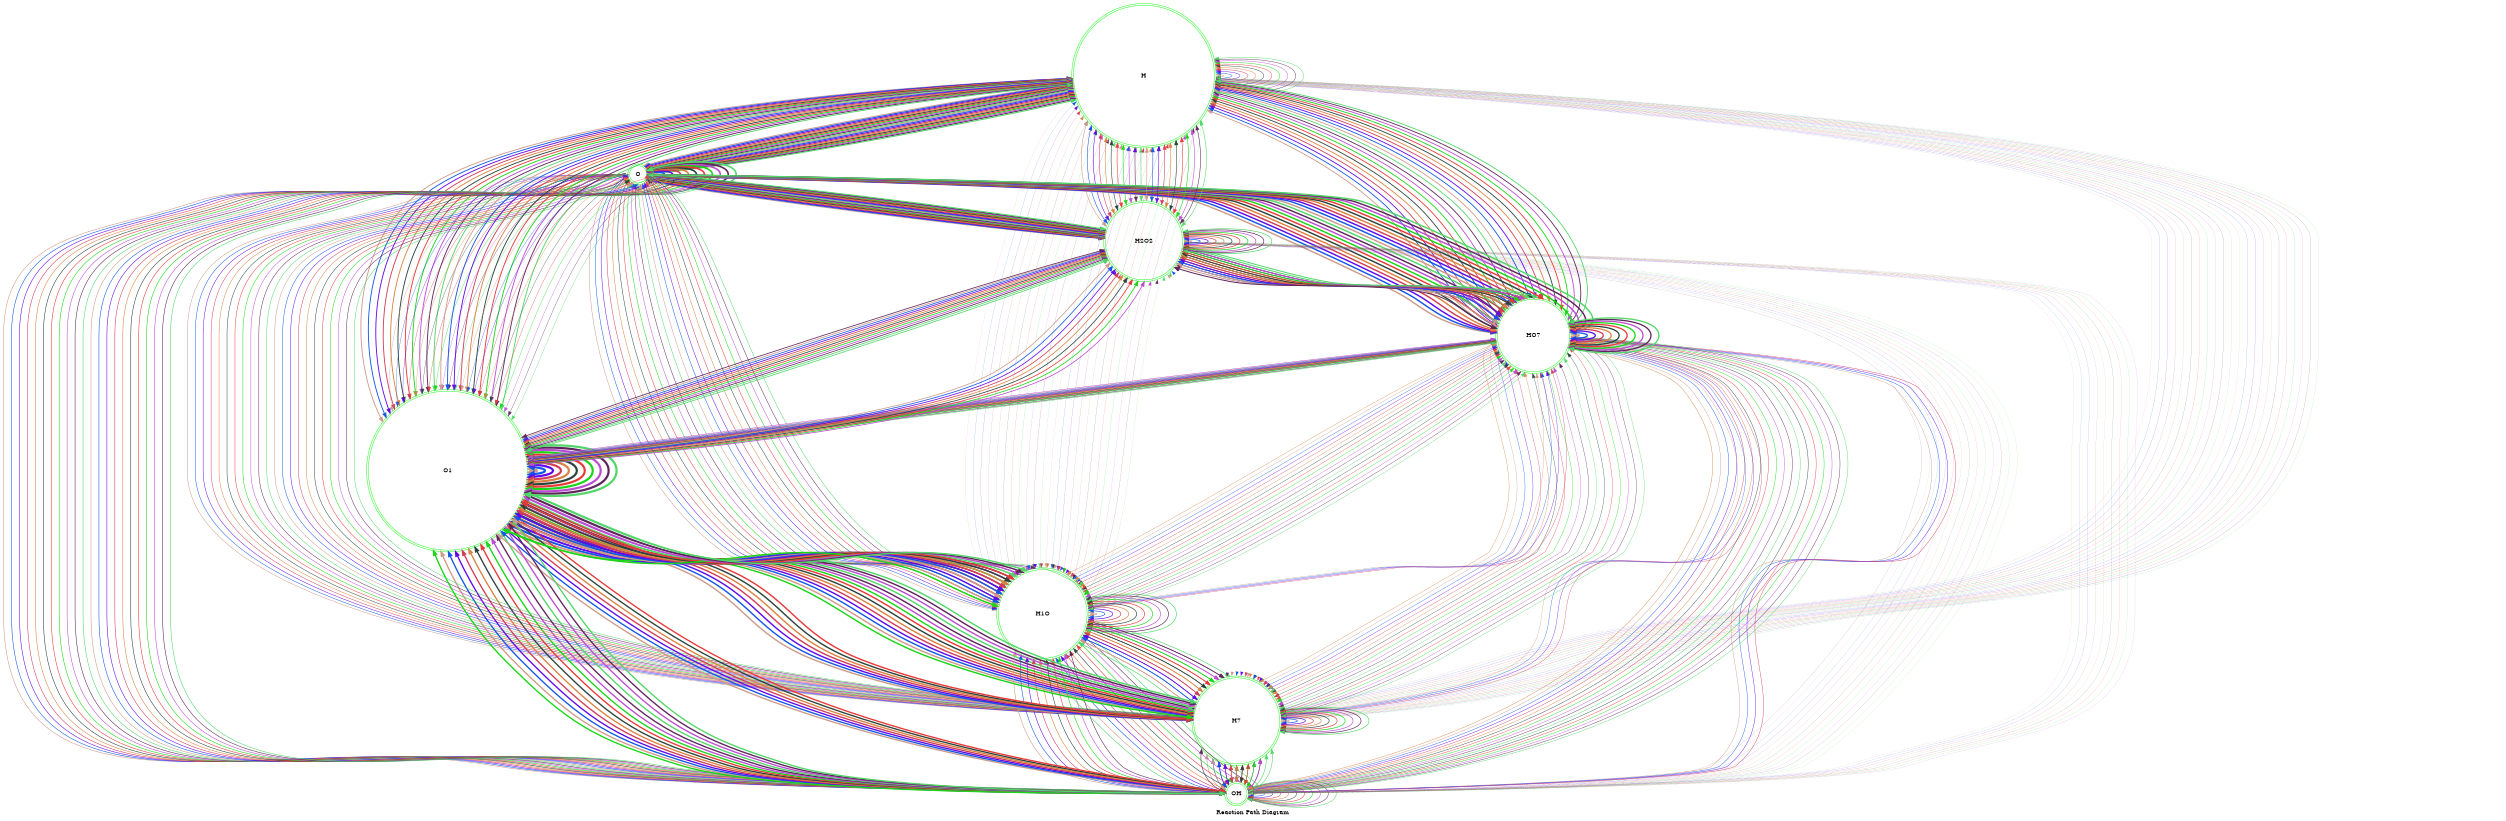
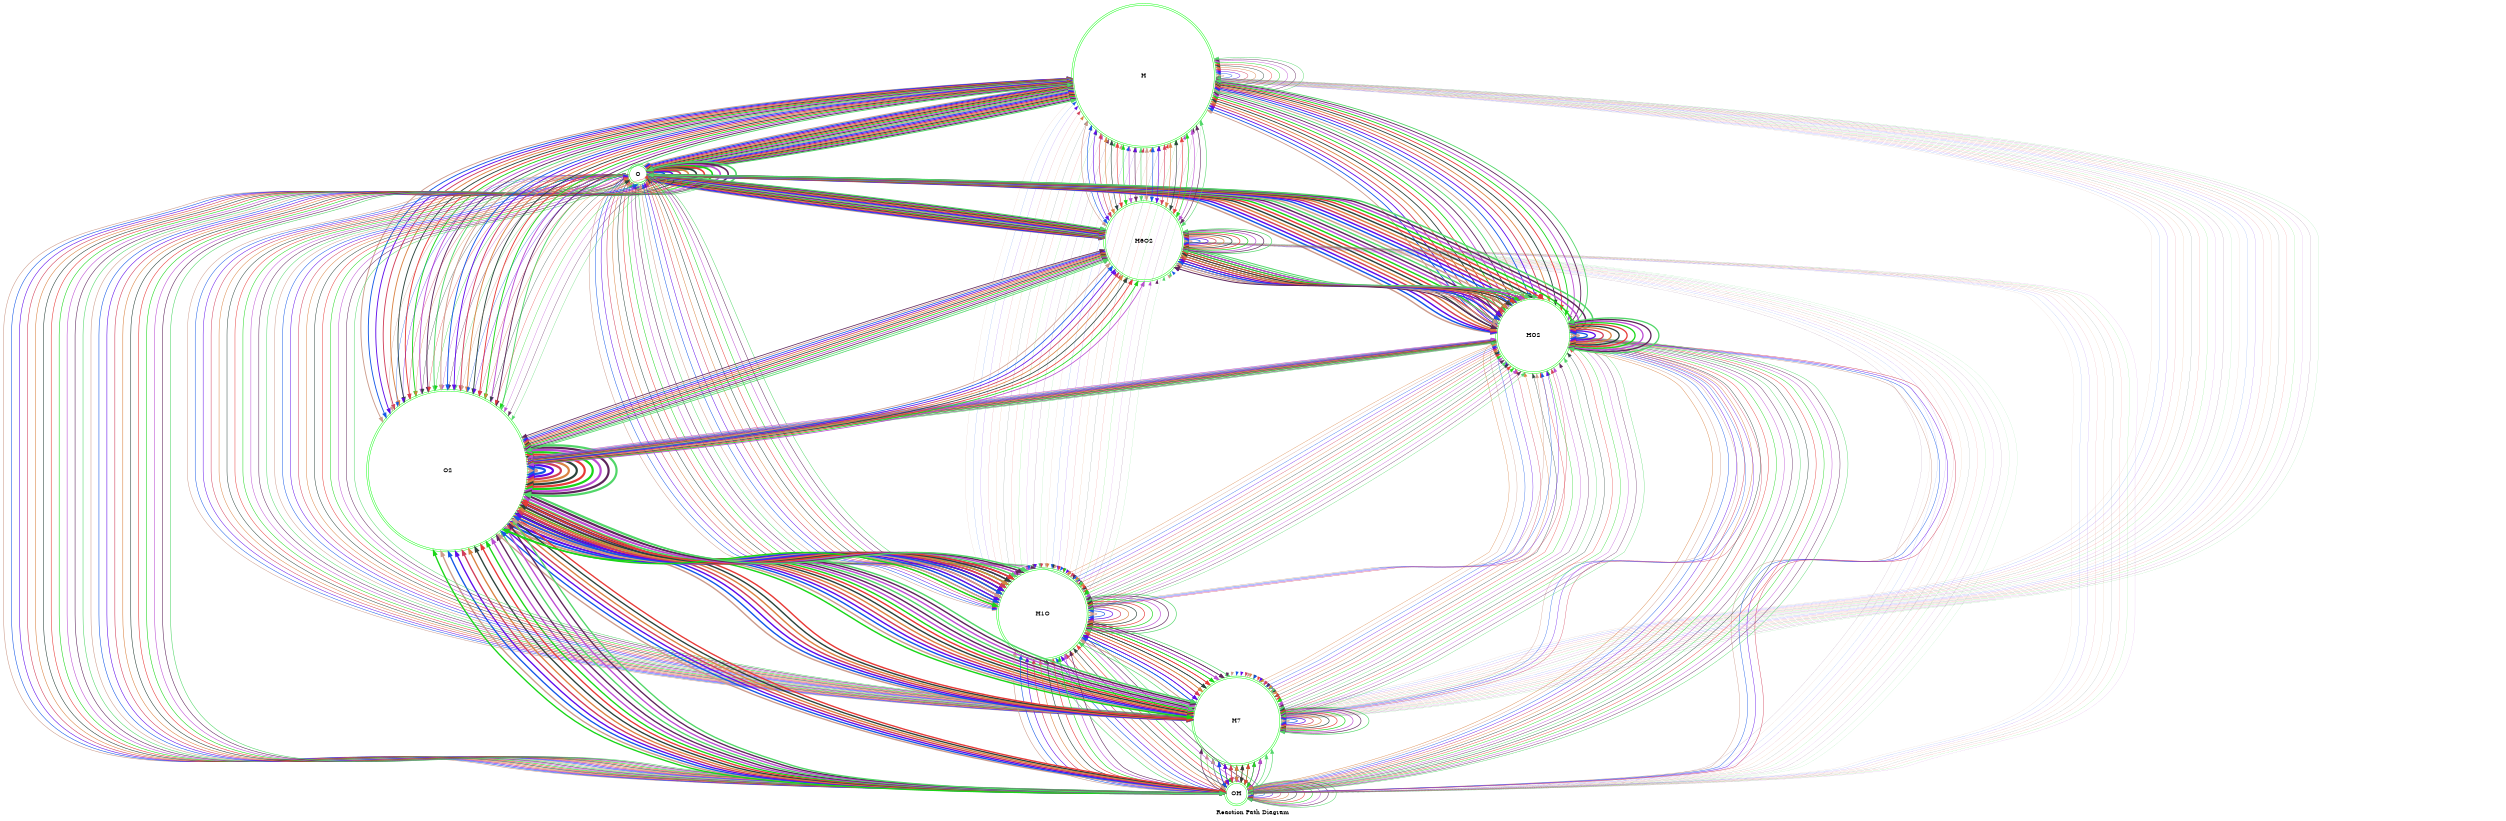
(1144, 241) -> (1144, 241)
(1533, 335) -> (1533, 335)
(448, 471) -> (448, 471)
